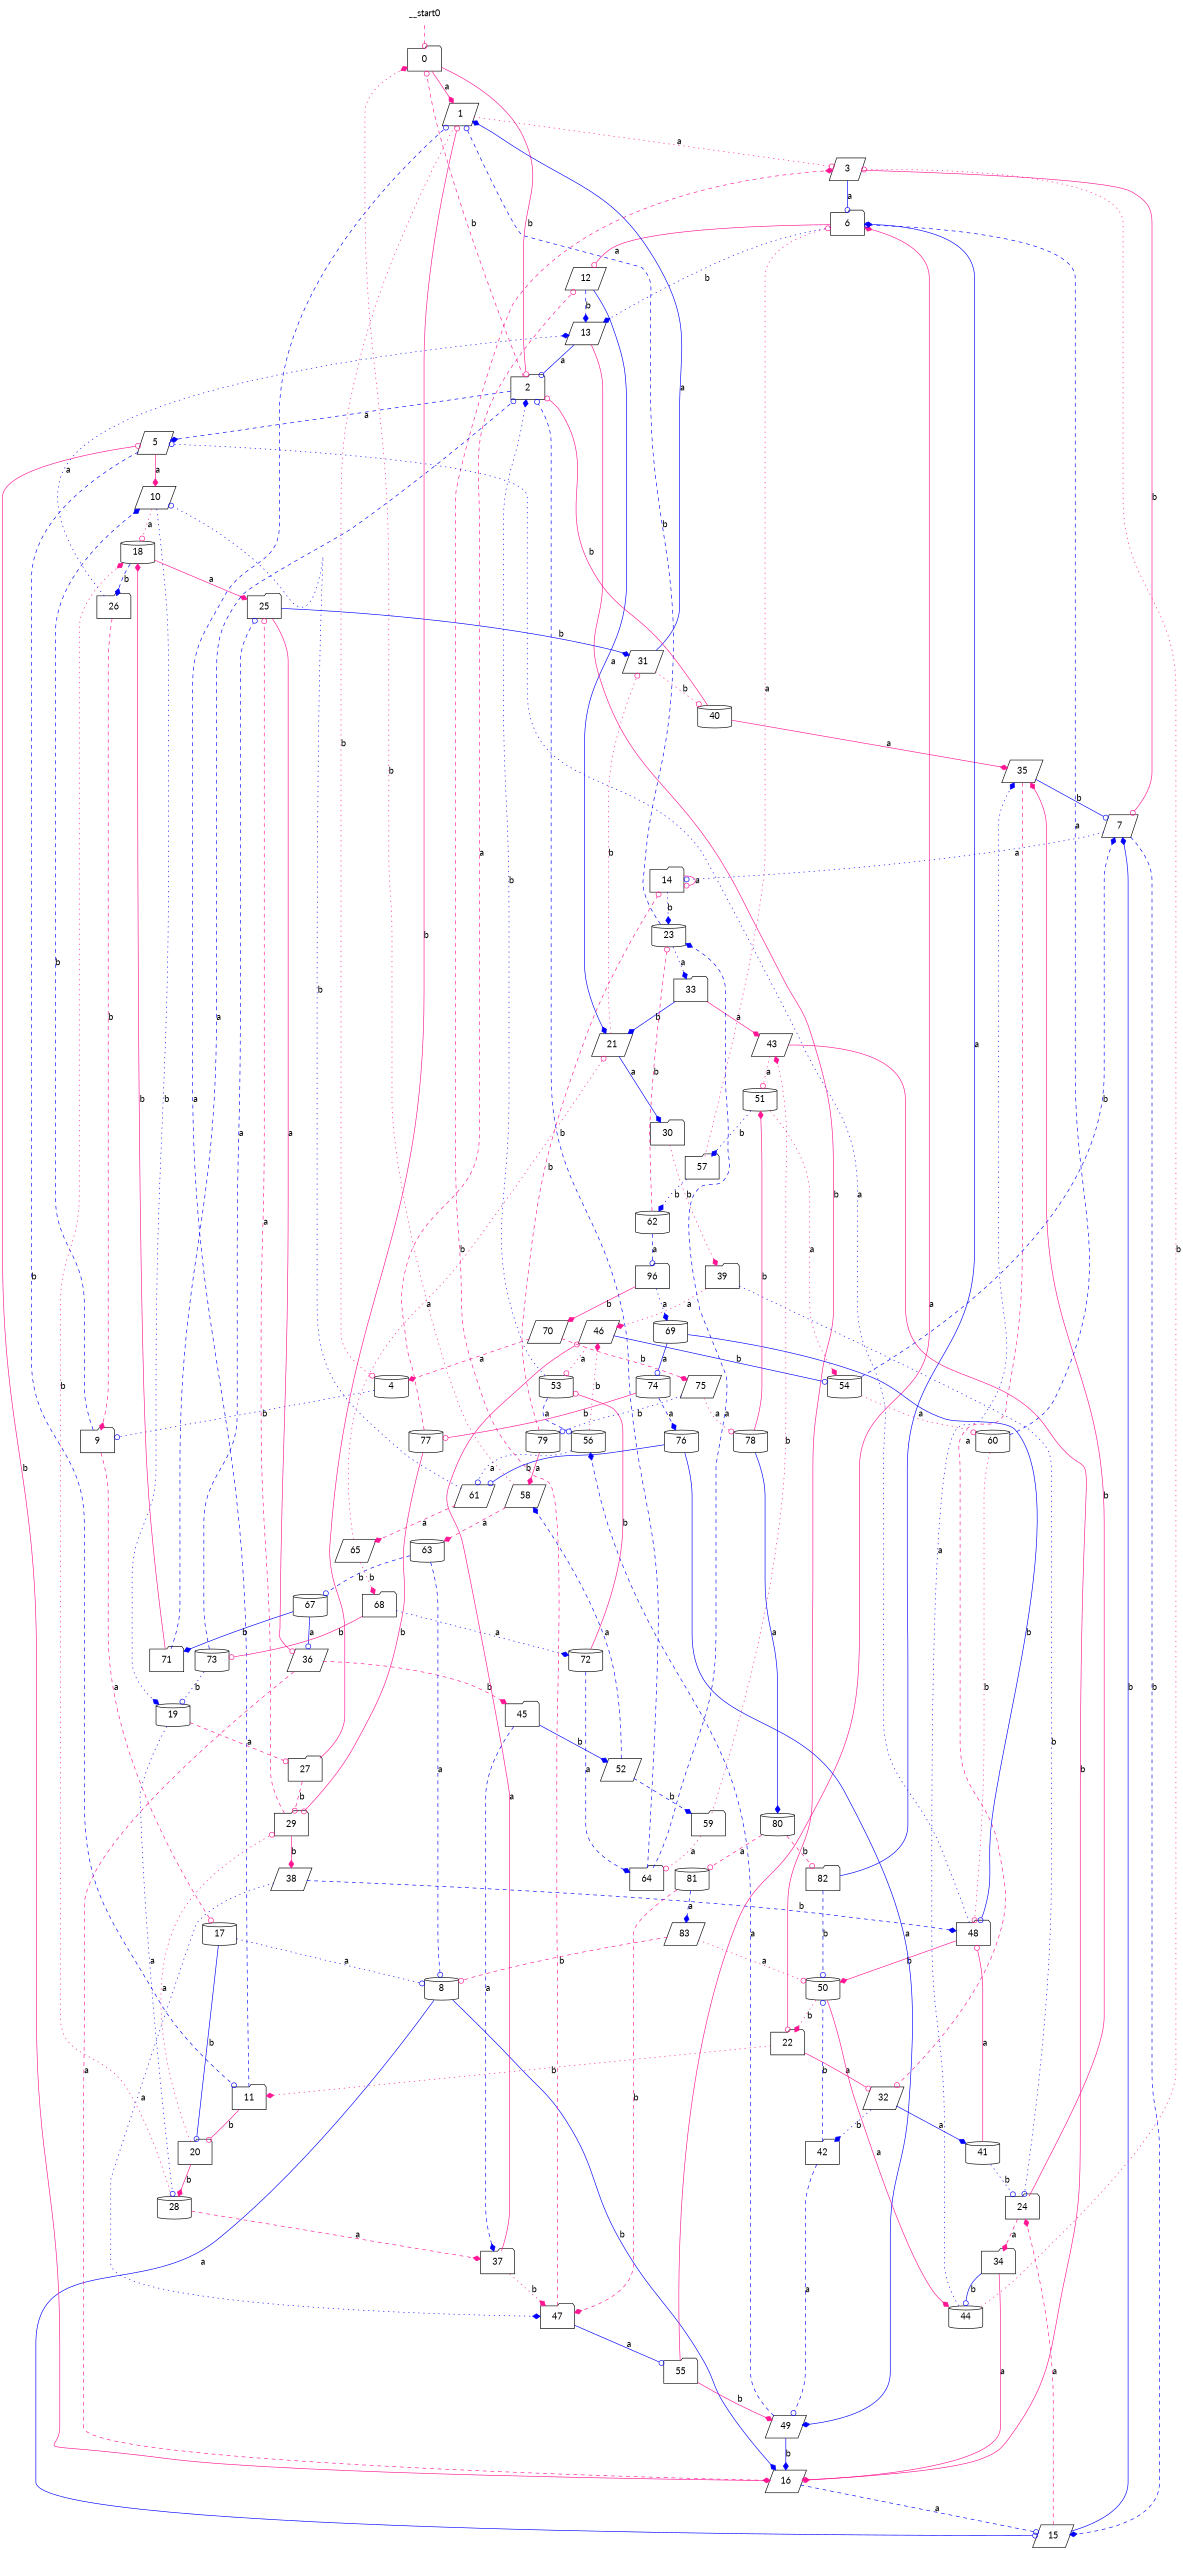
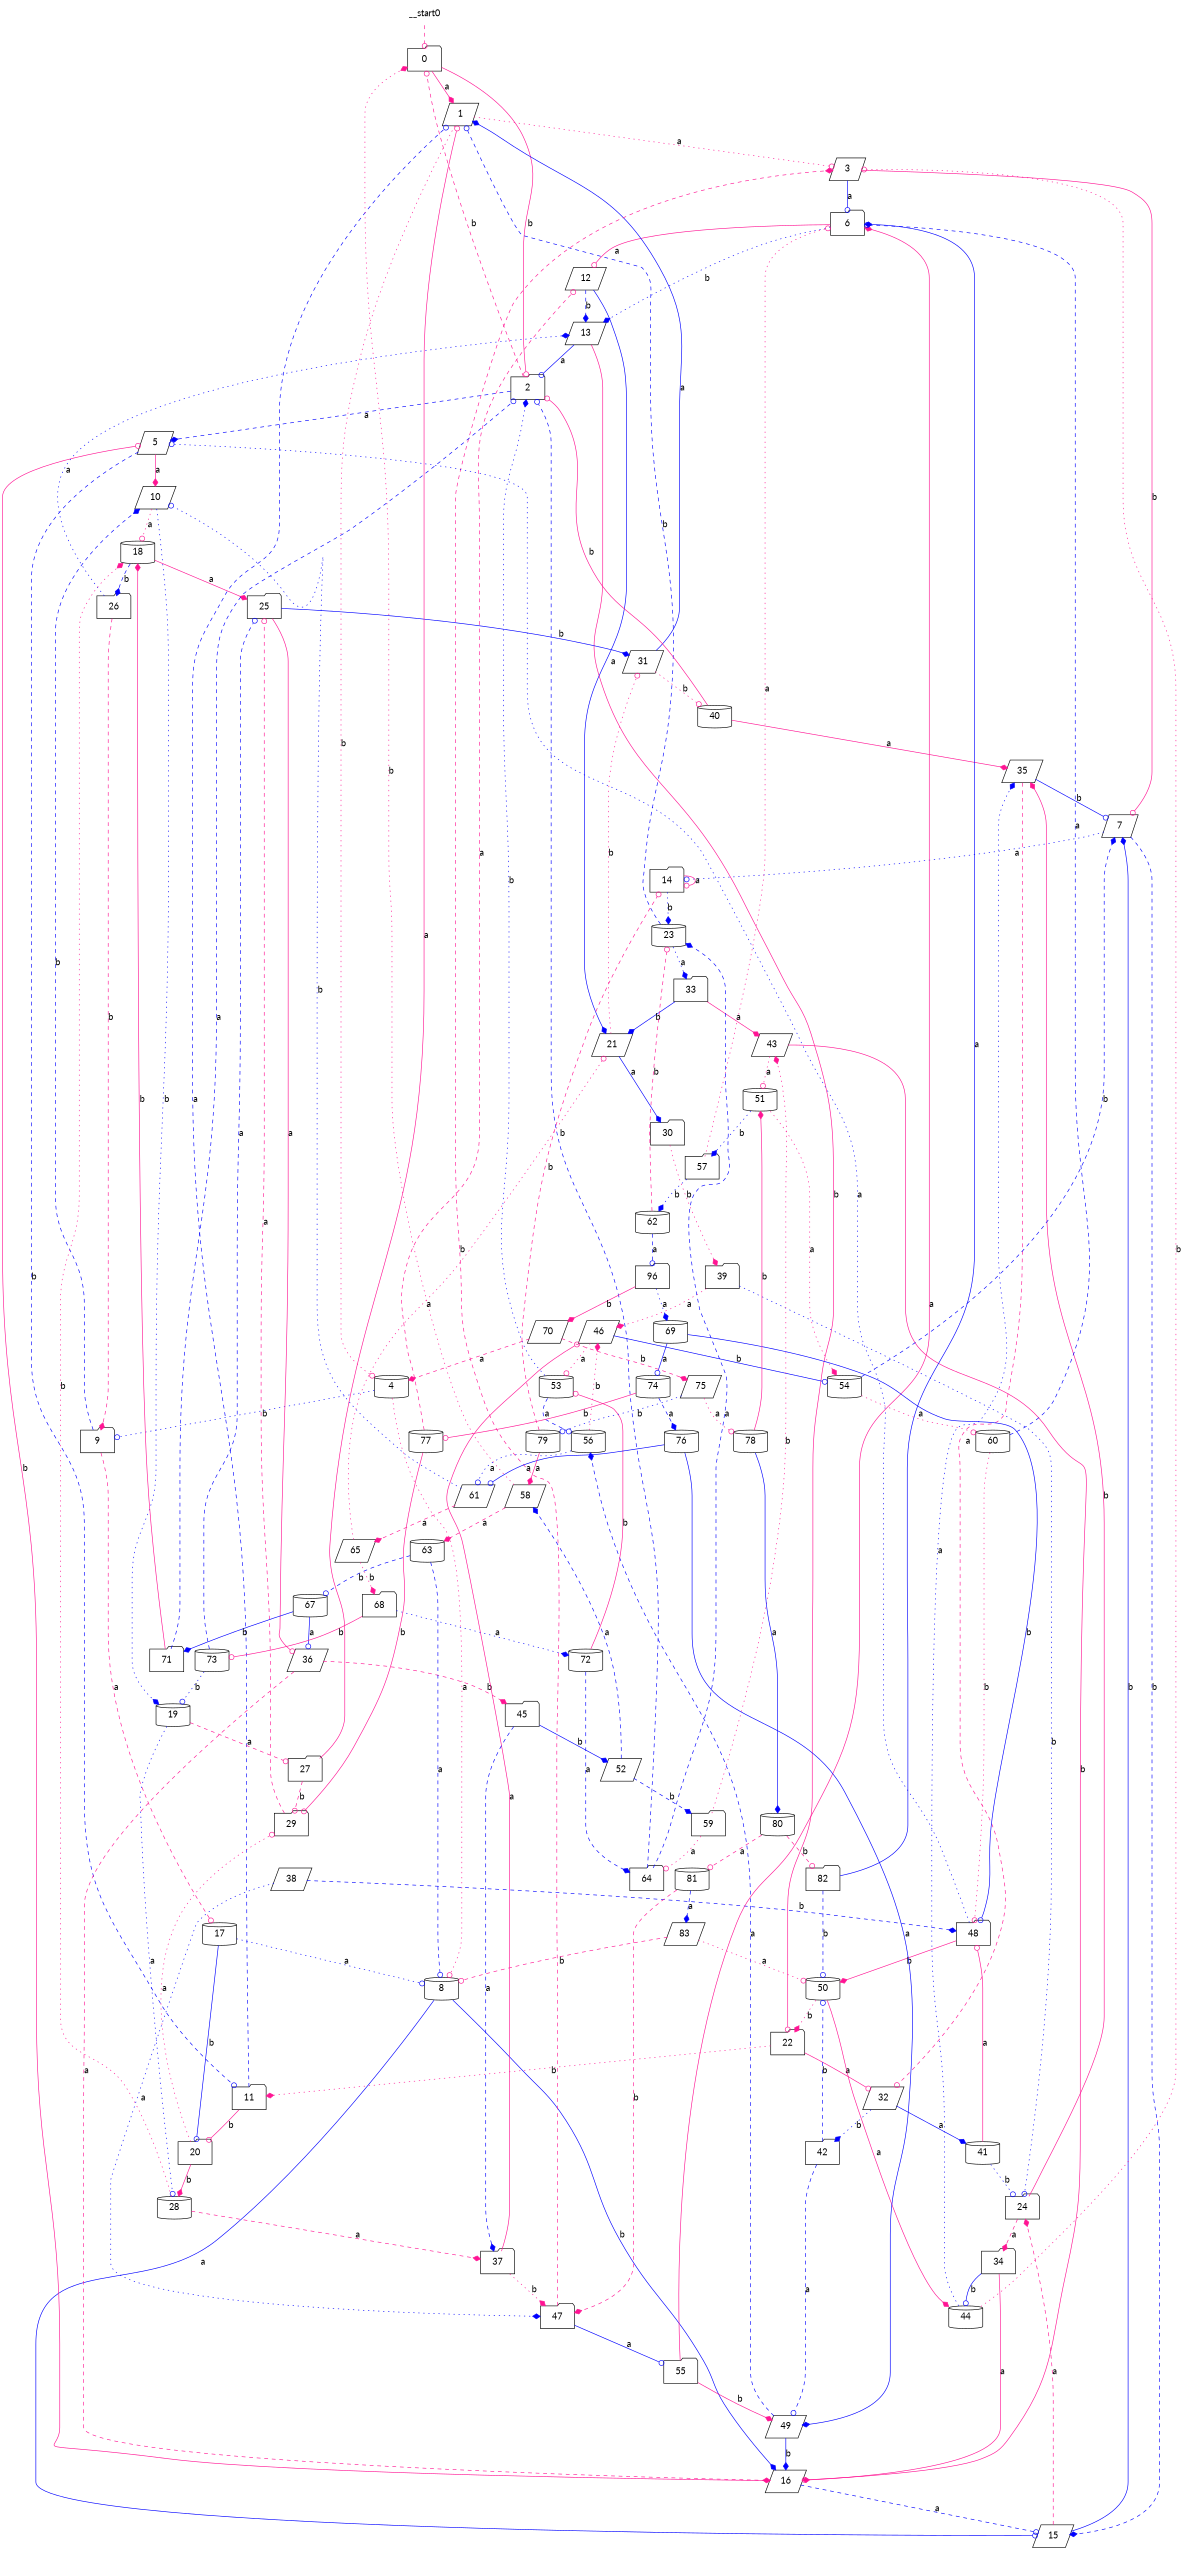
(426, 936) -> (426, 936)
(528, 1469) -> (528, 1469)
none -> (462, 1664)
(291, 1848) -> none
